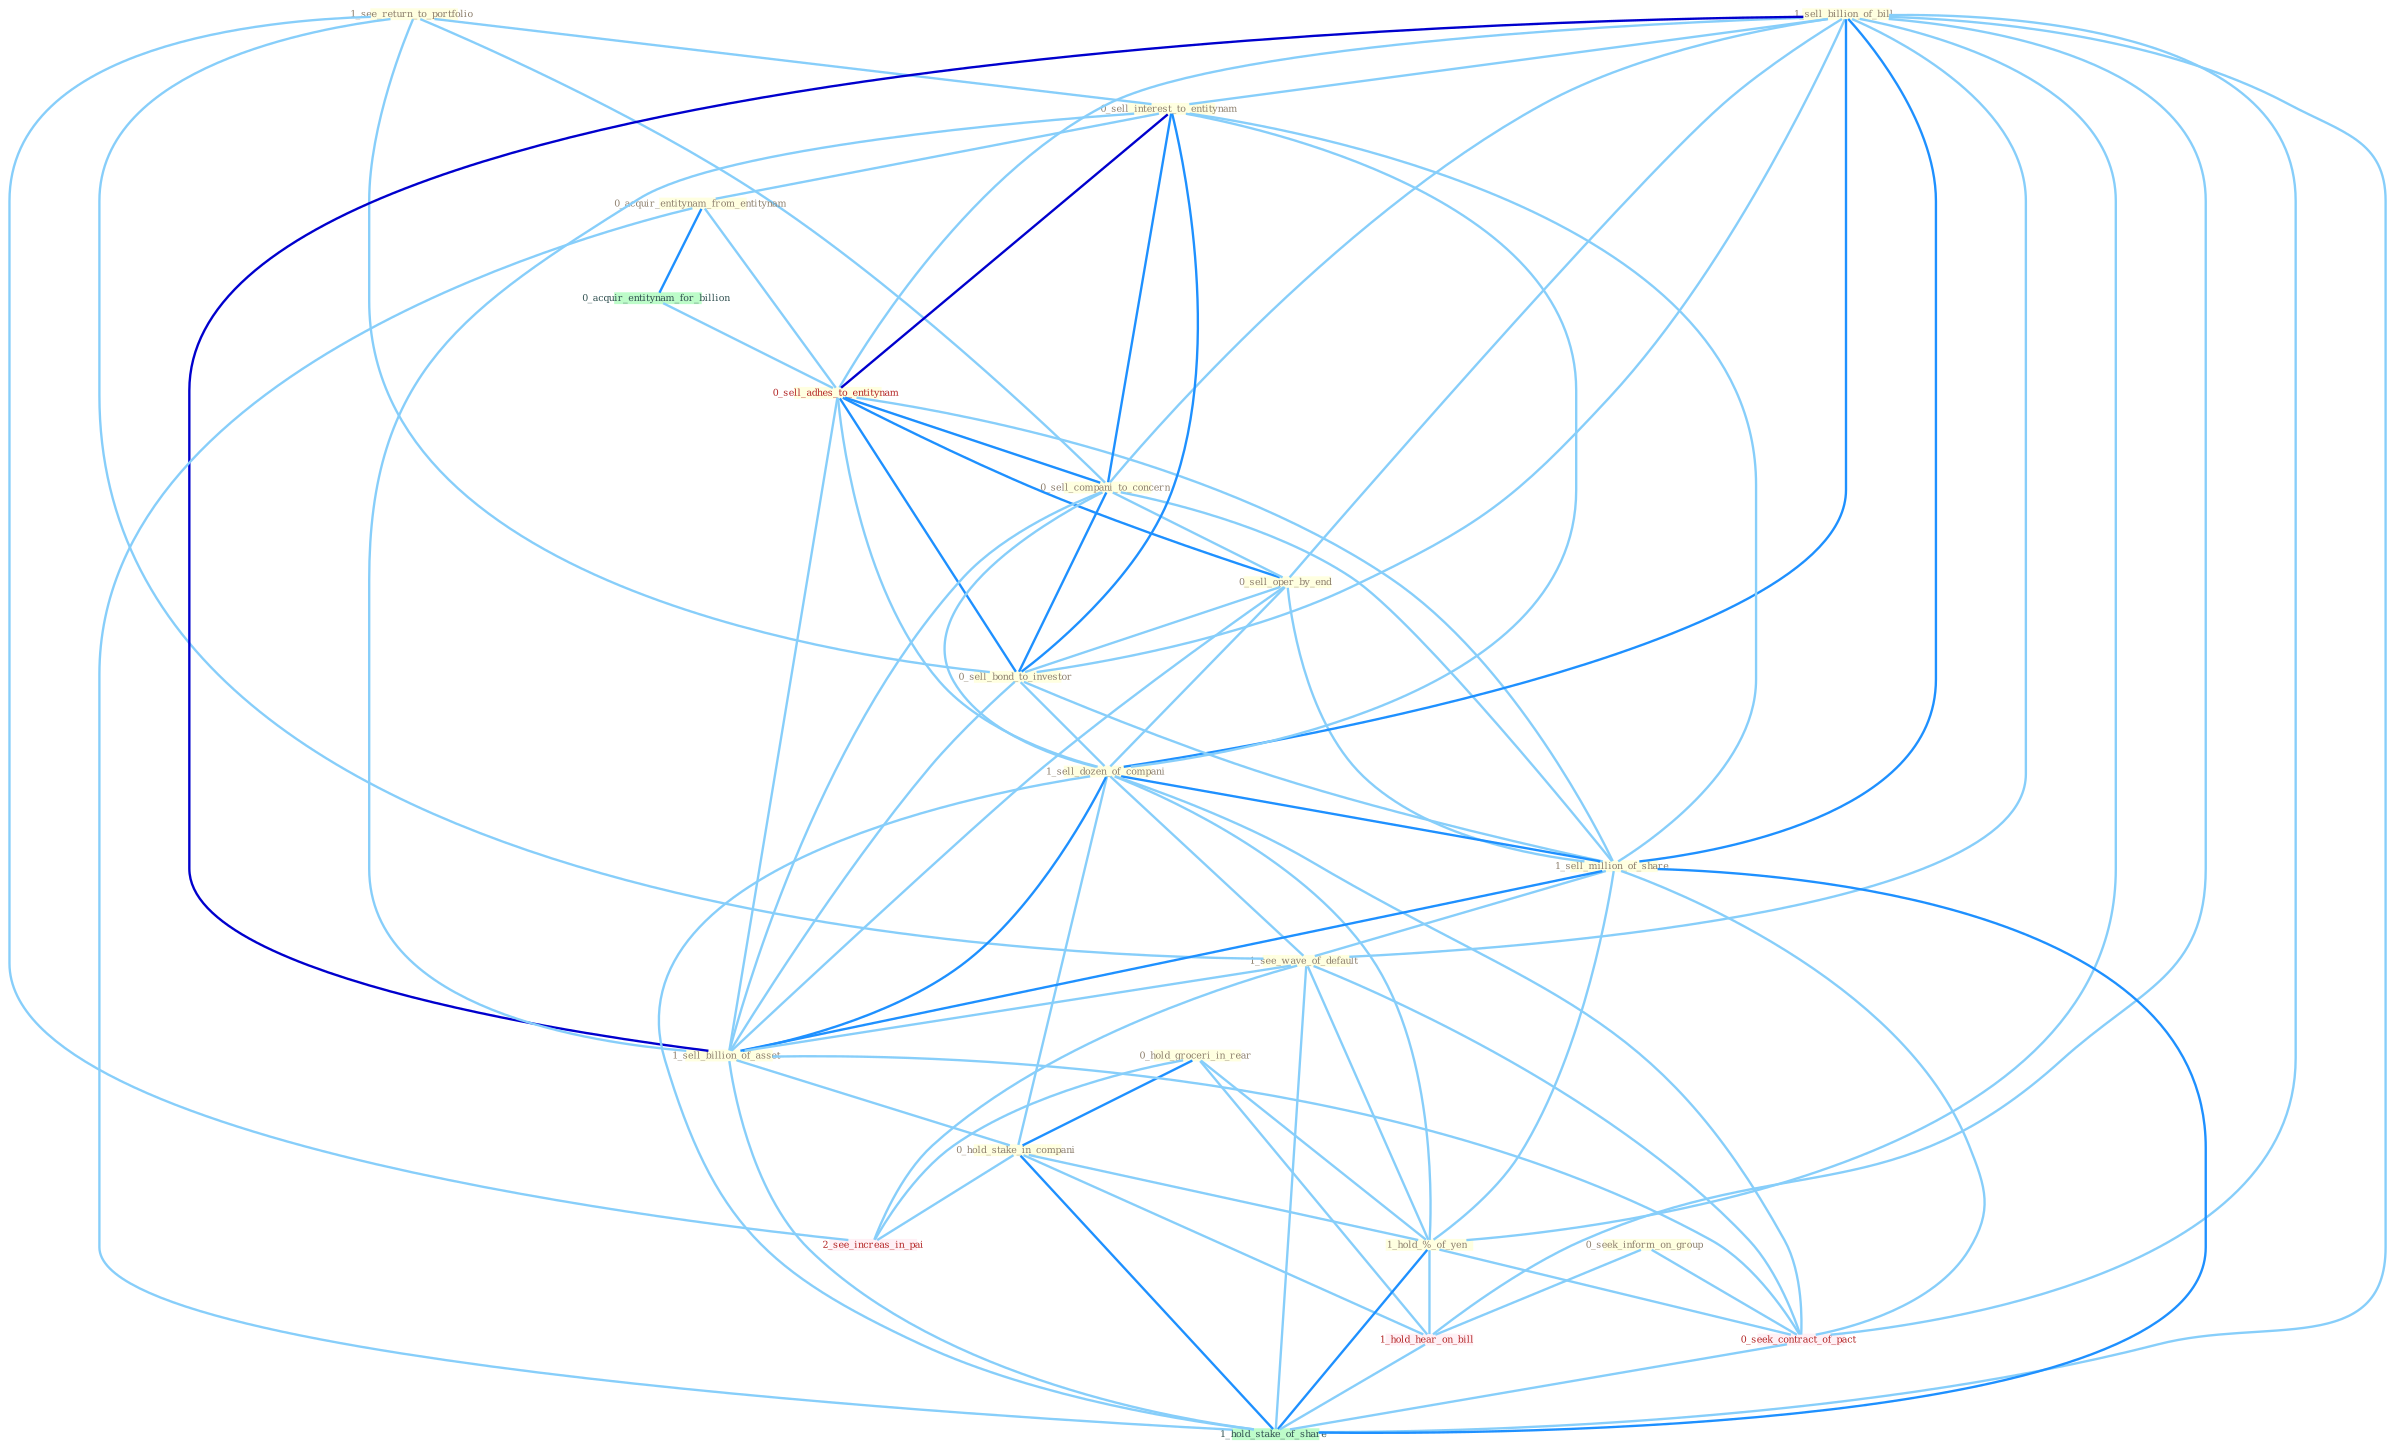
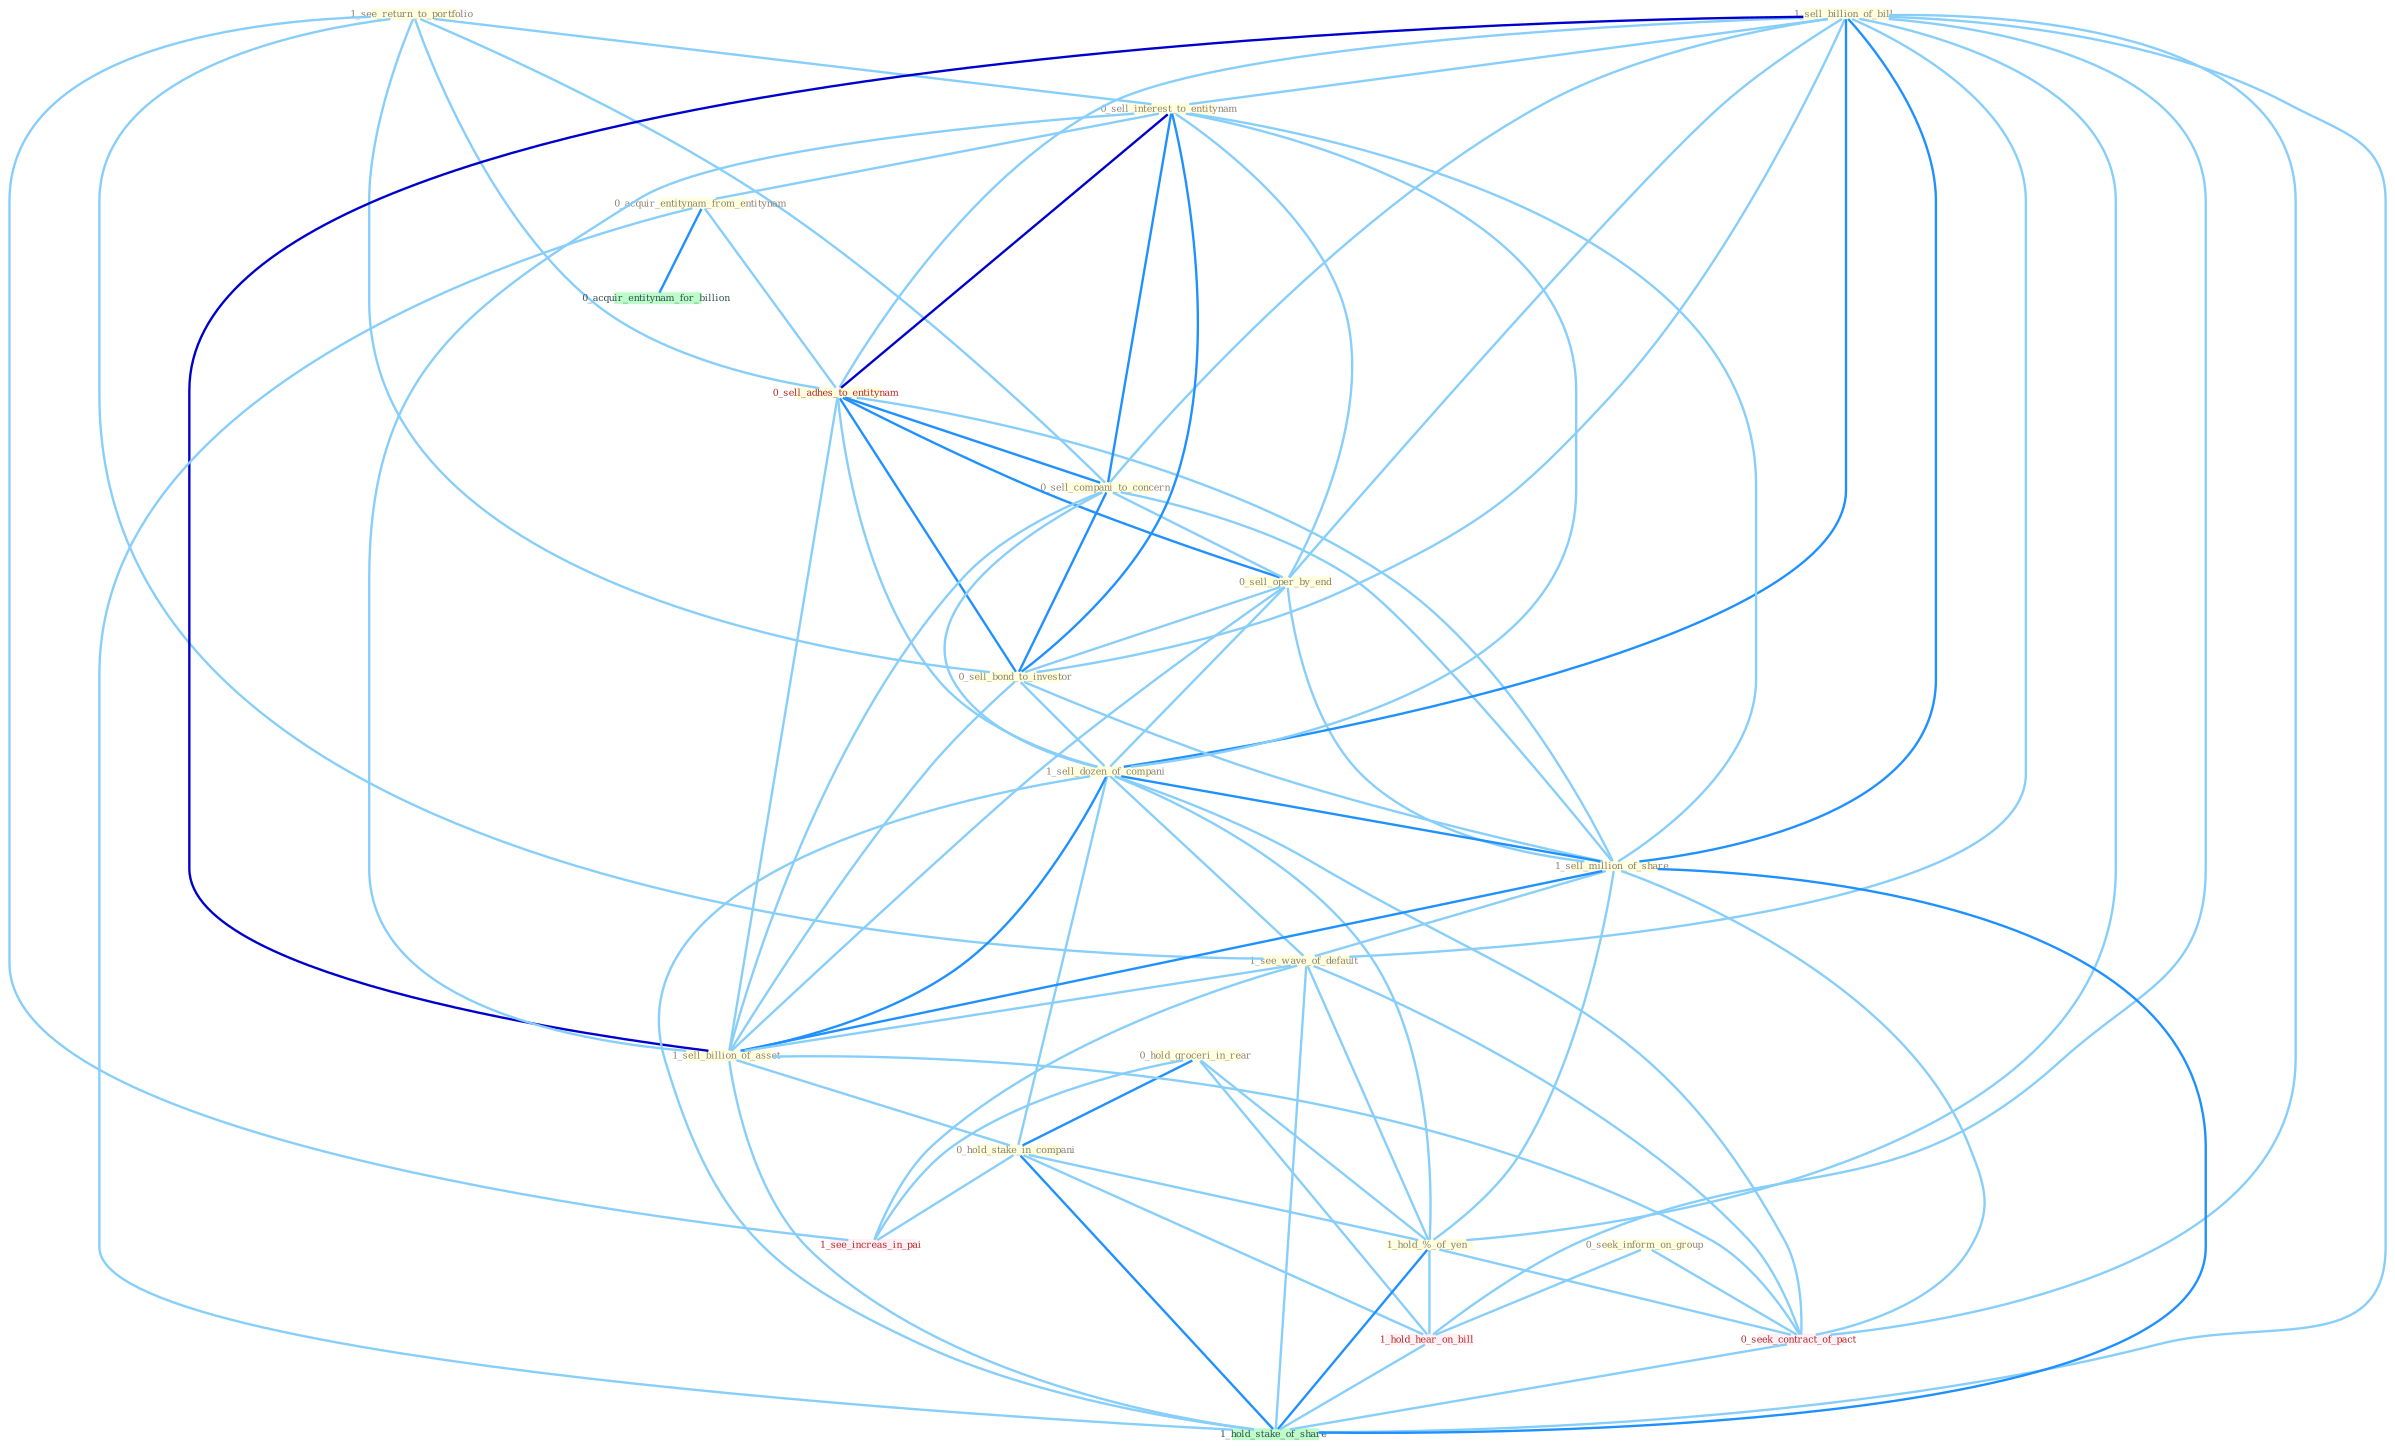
none -> (1346, 318)
(748, 346) -> (559, 270)
(873, 1245) -> (873, 1245)
